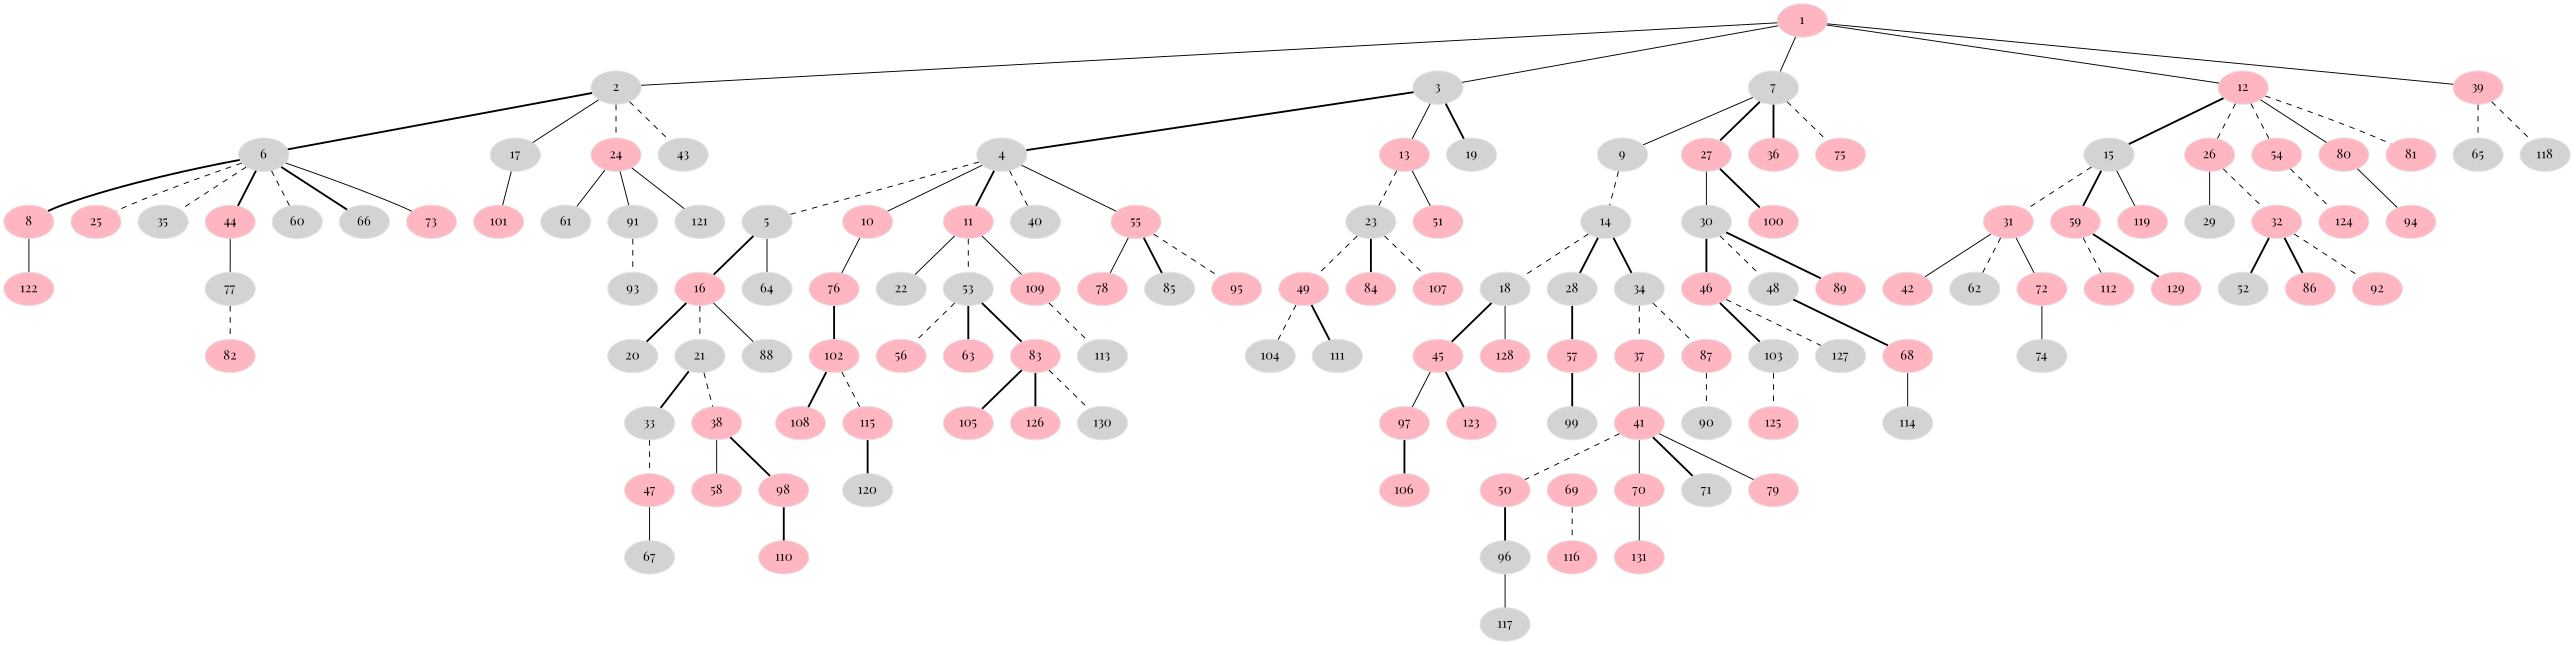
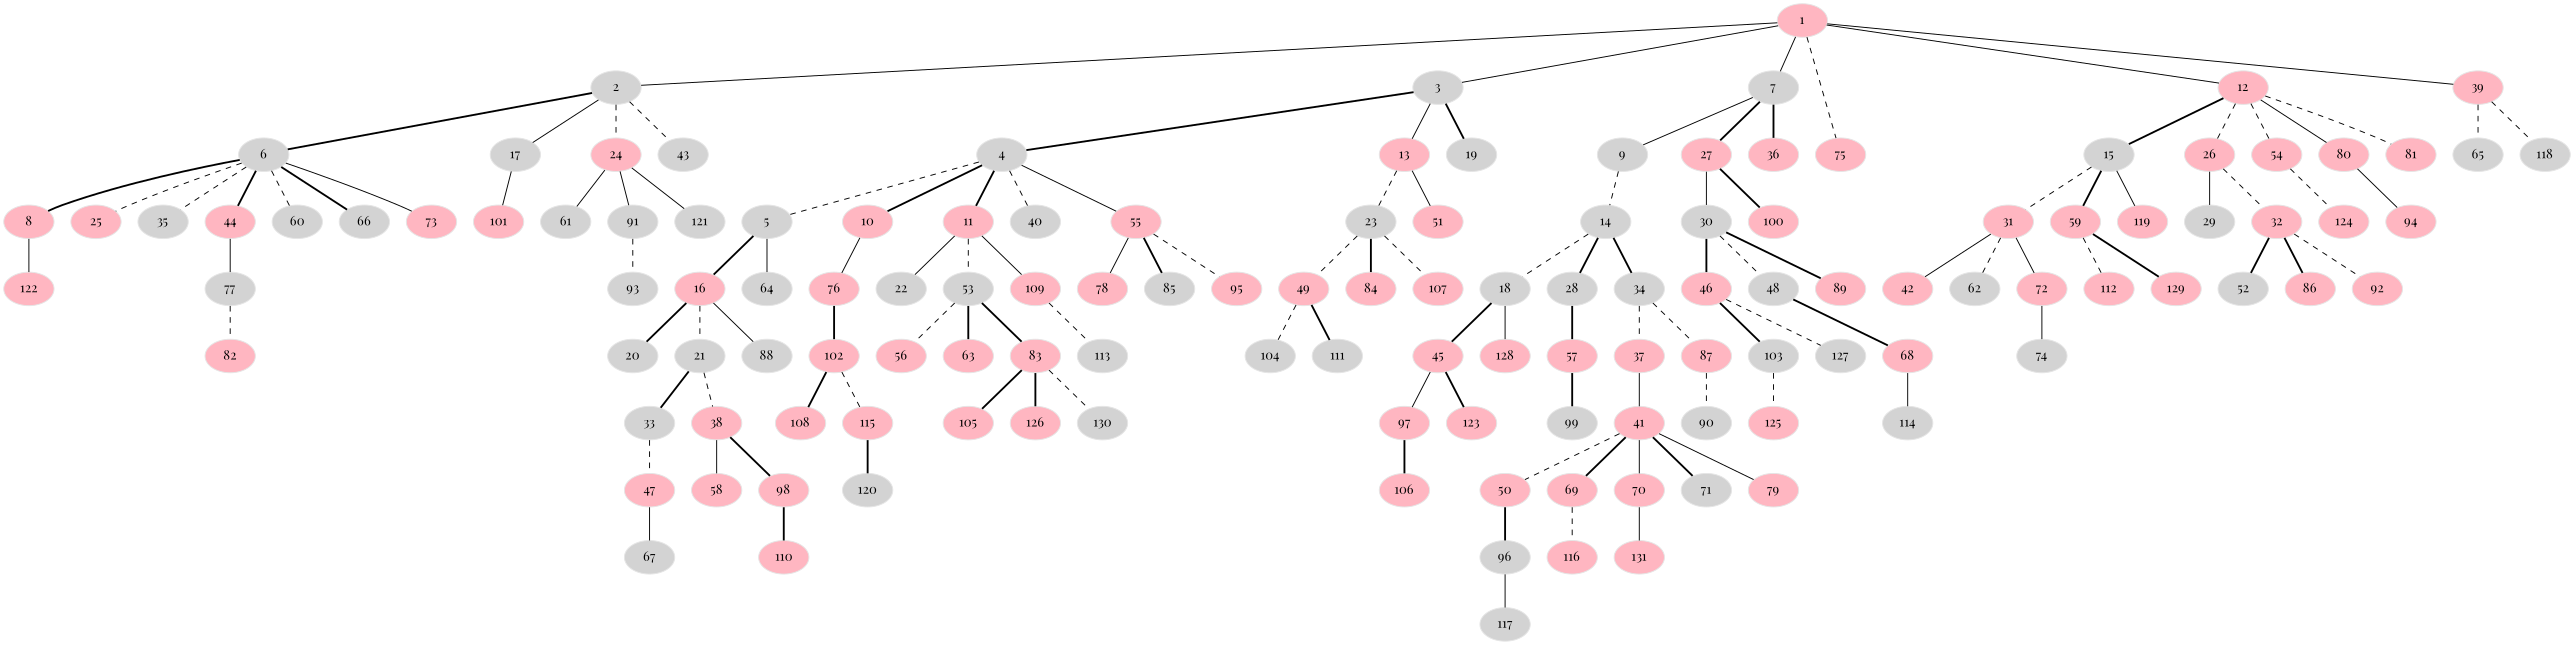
(1807, 121) -> (1822, 88)
(935, 188) -> (935, 188)
none -> (1606, 457)
